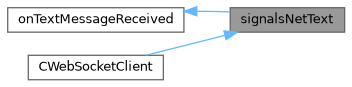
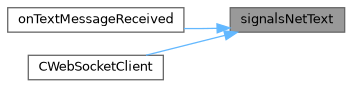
(214, 11) -> (200, 29)
